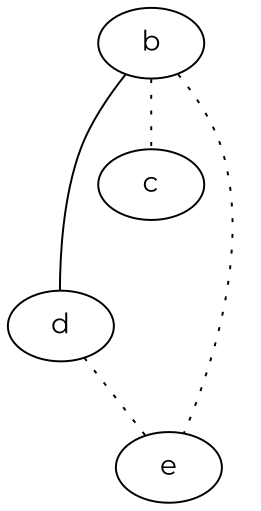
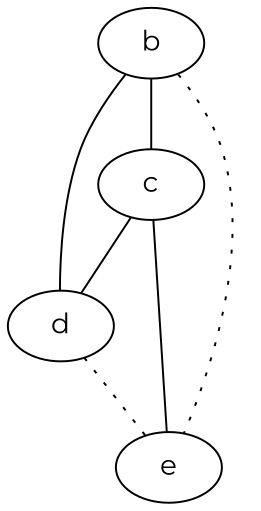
(151, 114) -> (151, 114)
none -> (106, 255)
none -> (160, 326)
